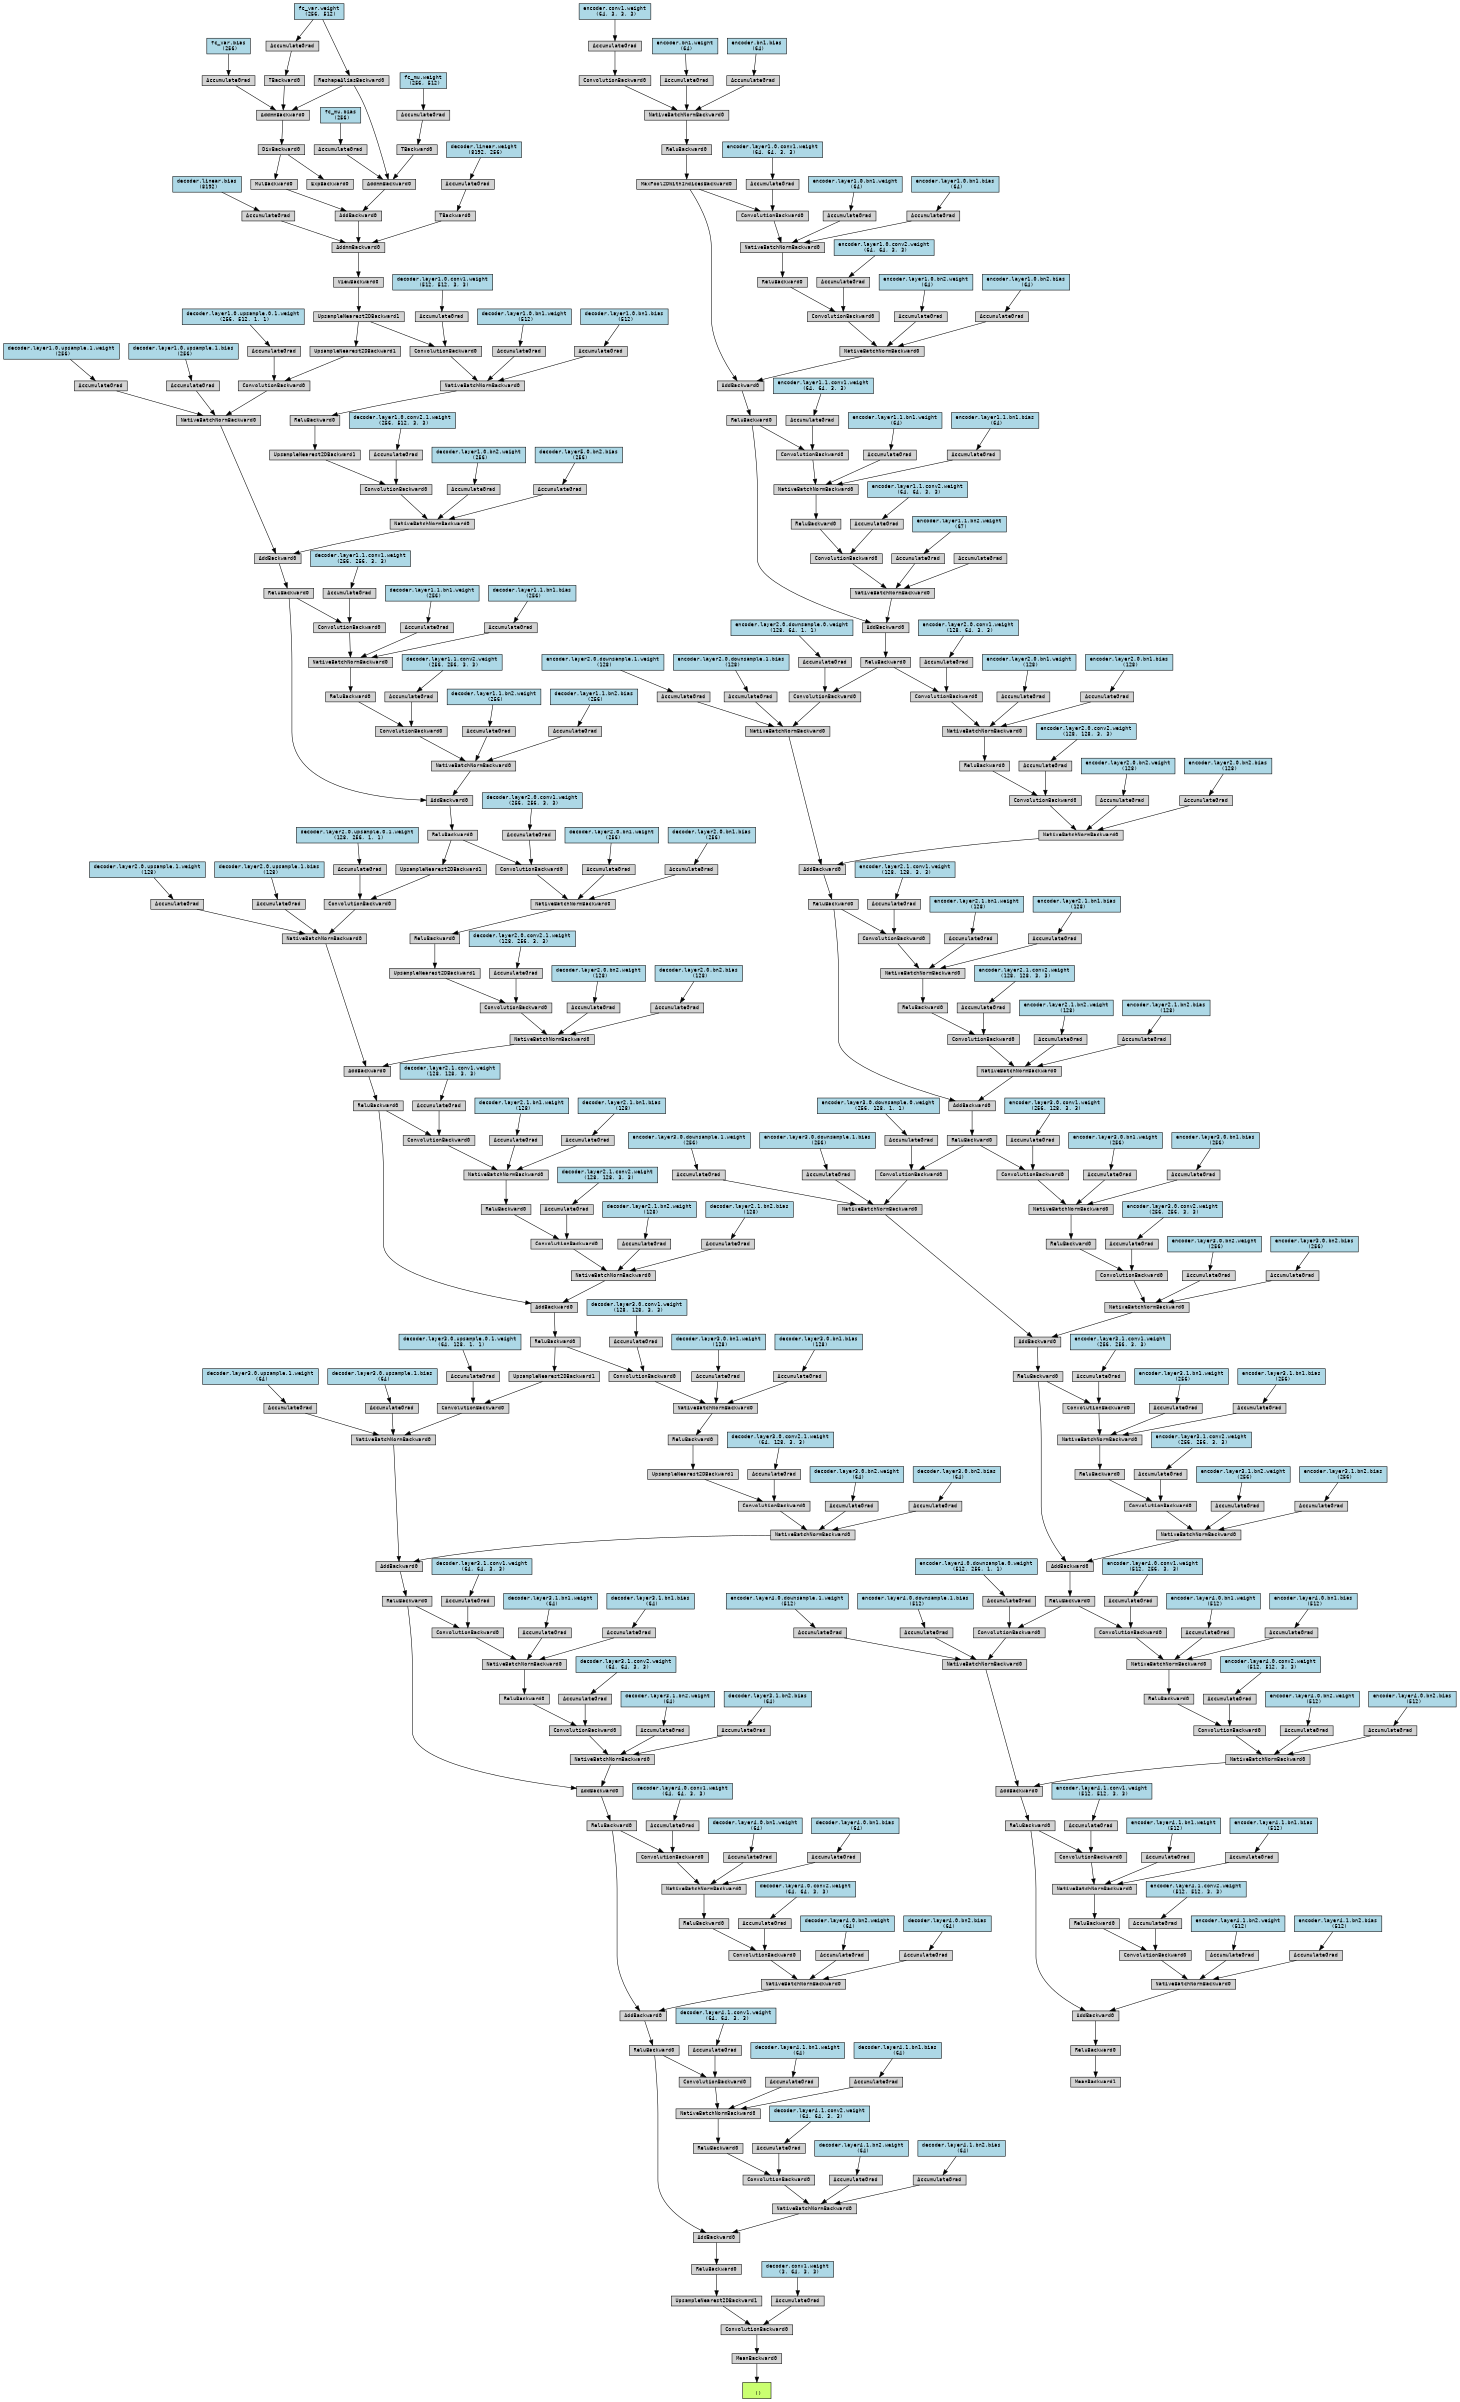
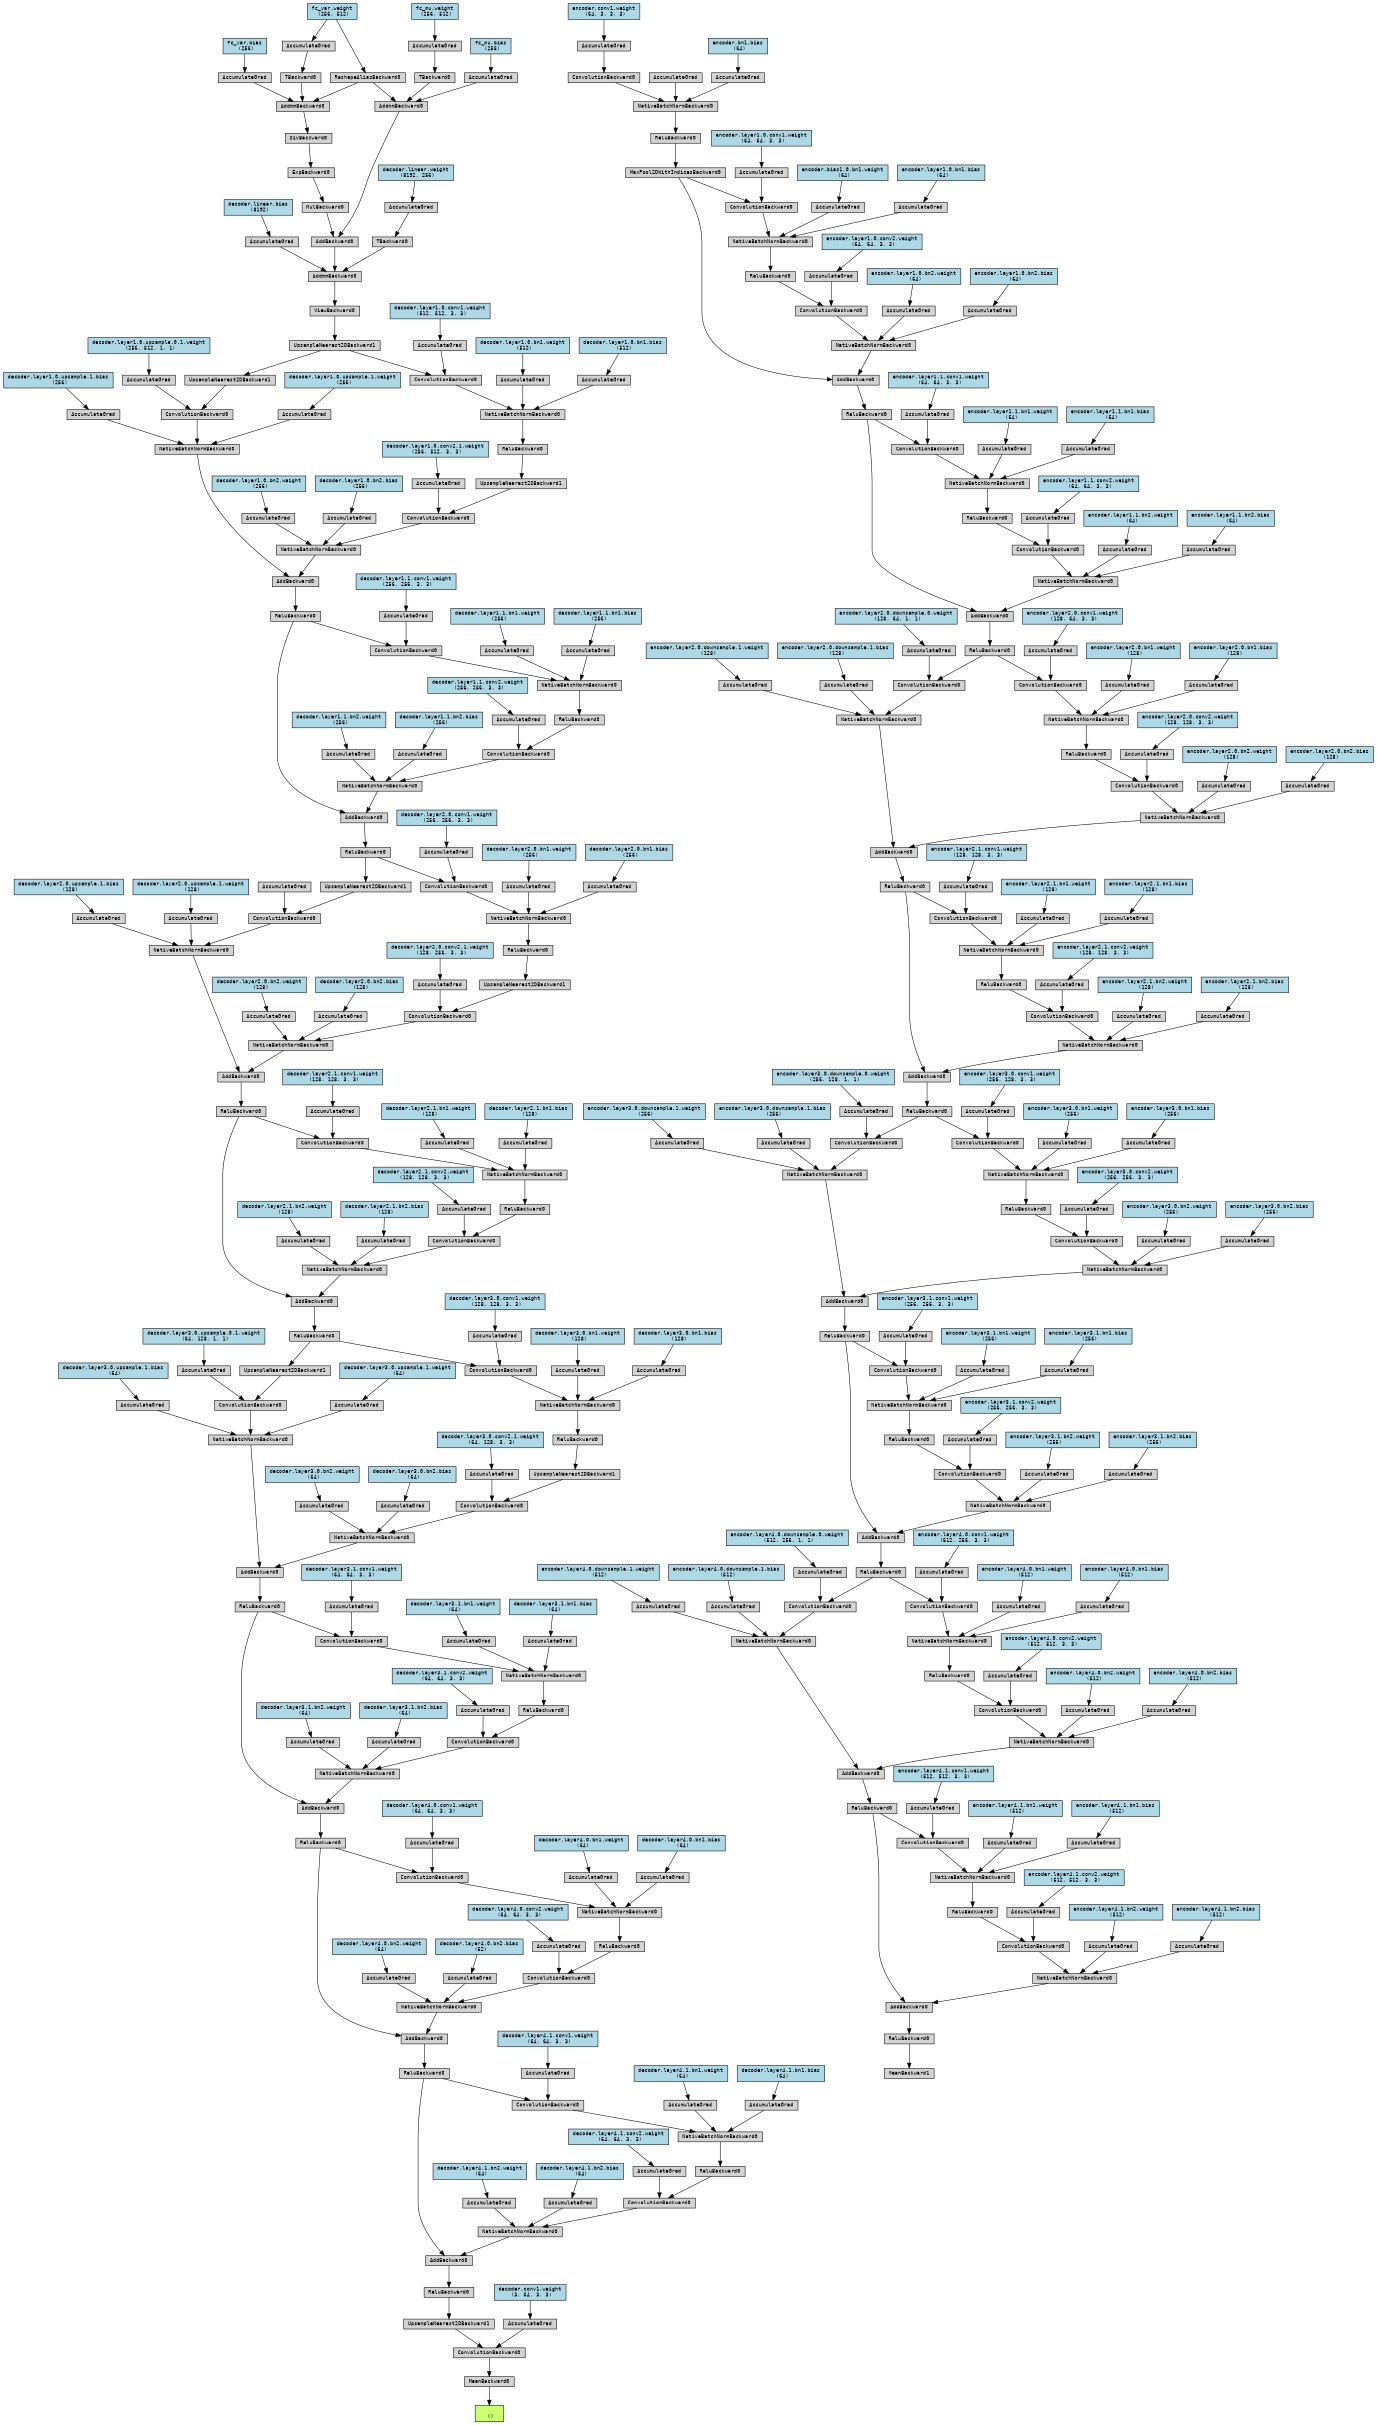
(685, 46) -> none
(278, 164) -> (317, 188)
(855, 184) -> (843, 173)
(579, 455) -> (359, 484)
none -> (1231, 518)
(960, 524) -> (1131, 518)
(357, 835) -> none
(947, 1924) -> (479, 1947)
